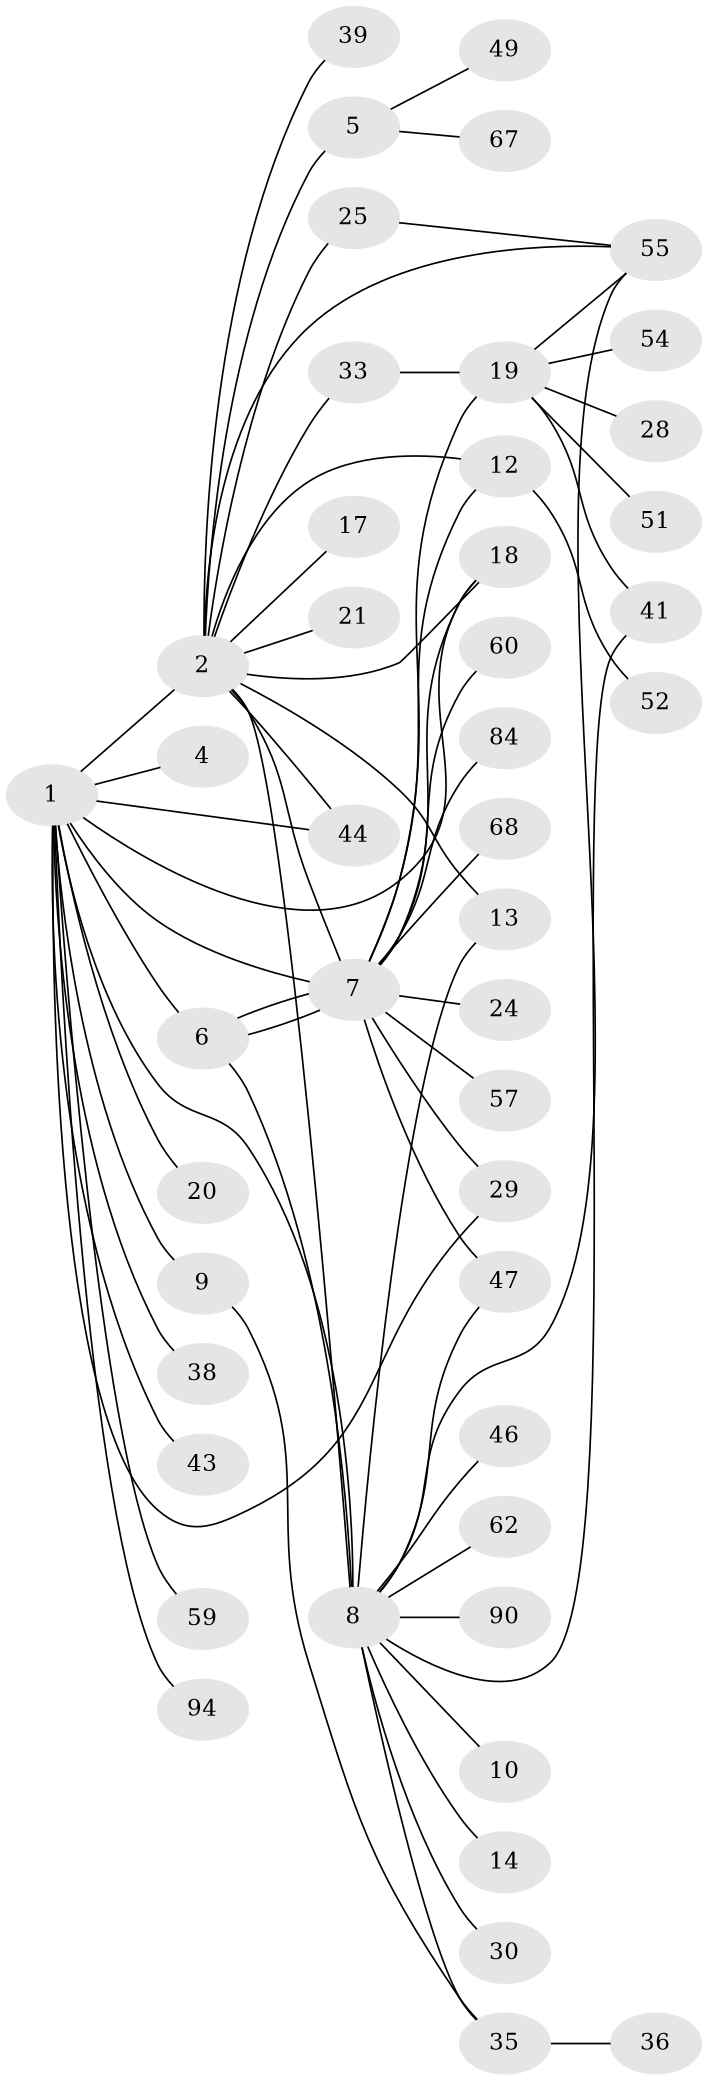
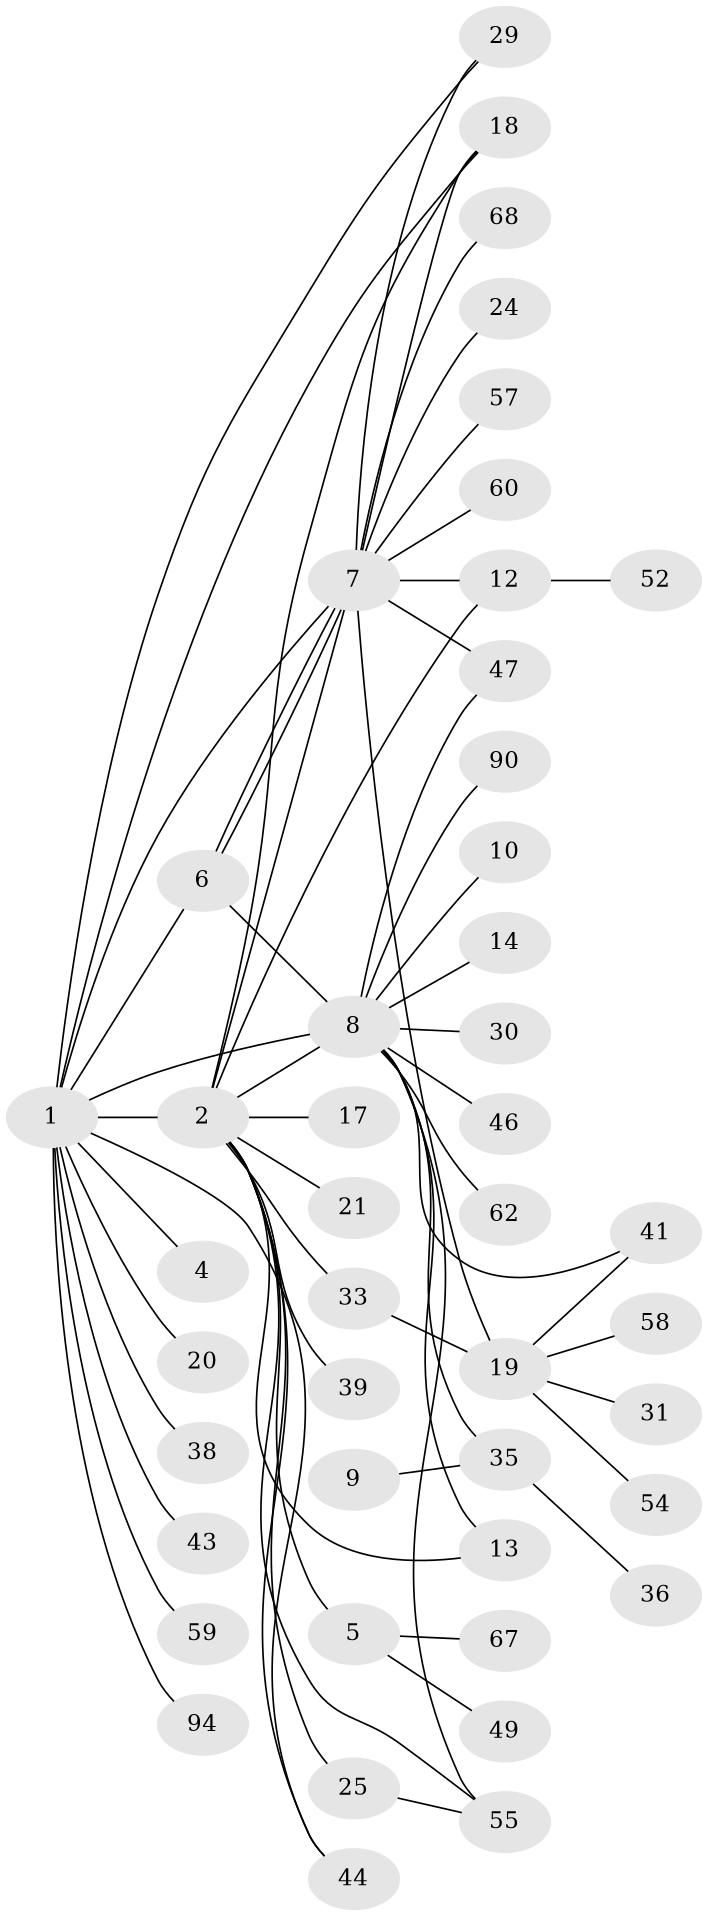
(580, 311) -> none
(656, 431) -> (656, 1324)
(656, 522) -> (656, 1414)
(505, 738) -> none
(90, 1051) -> none
